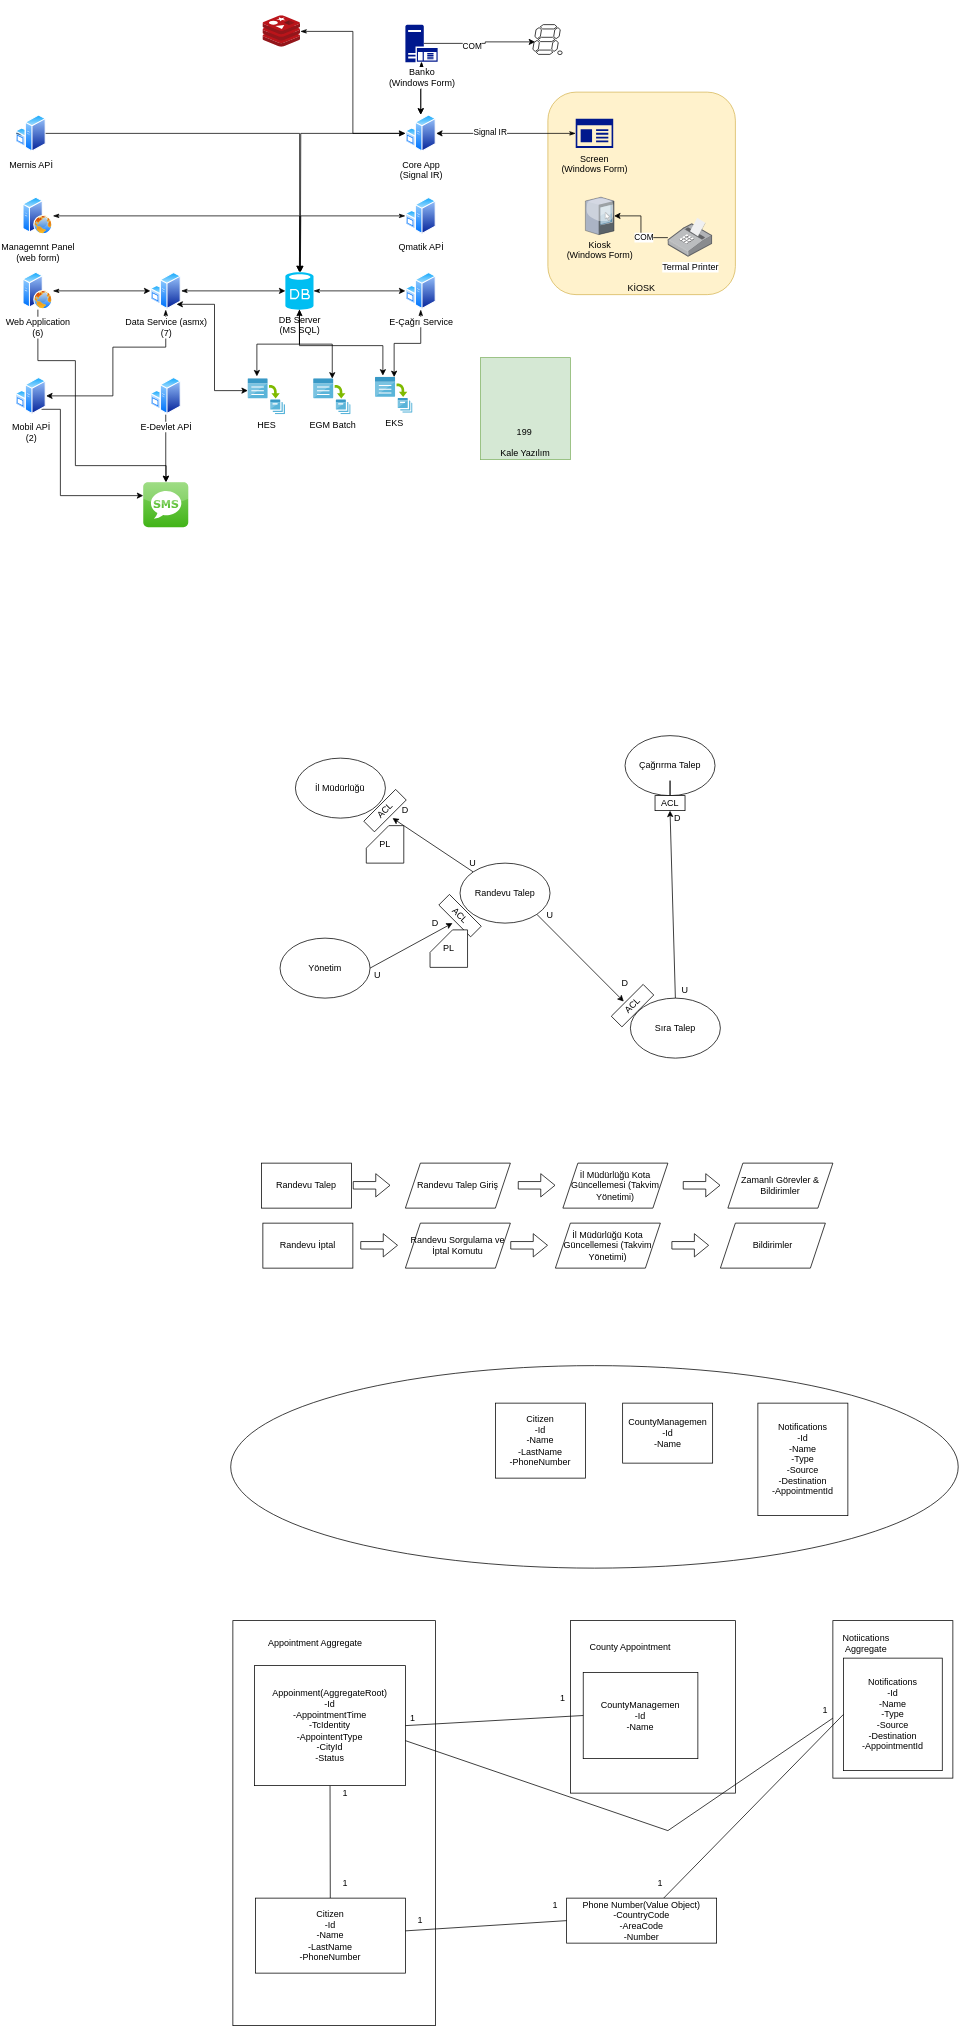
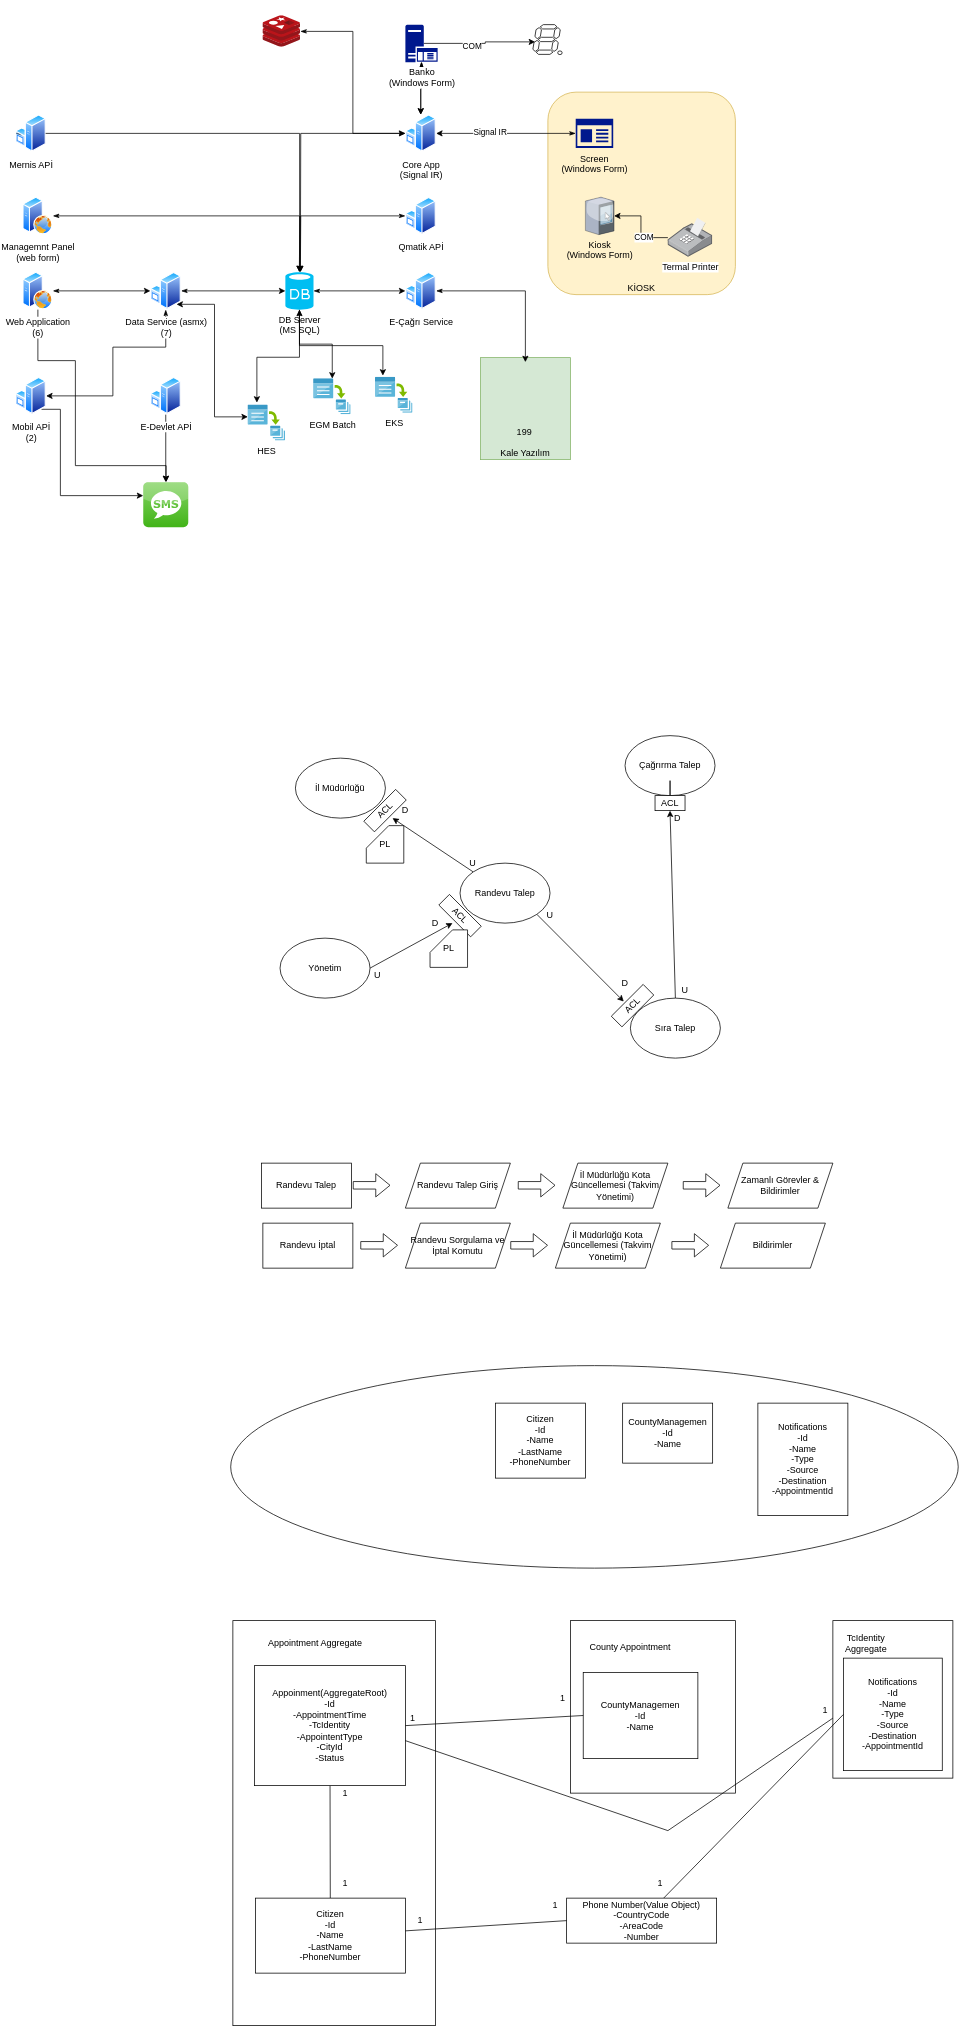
(416, 343) -> (525, 323)
(267, 396) -> (267, 423)
(866, 1643) -> (866, 1643)
